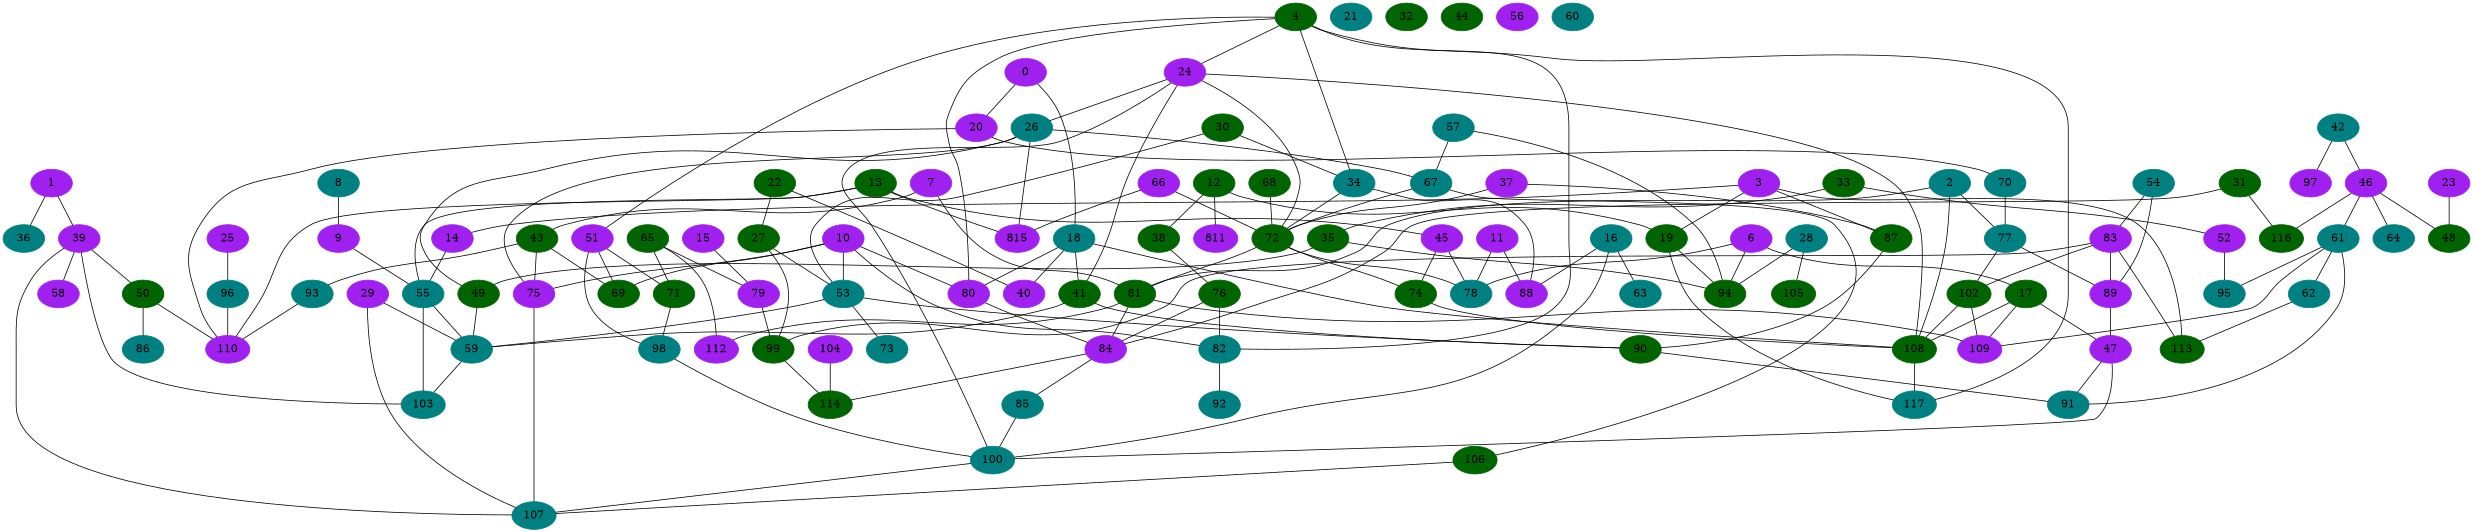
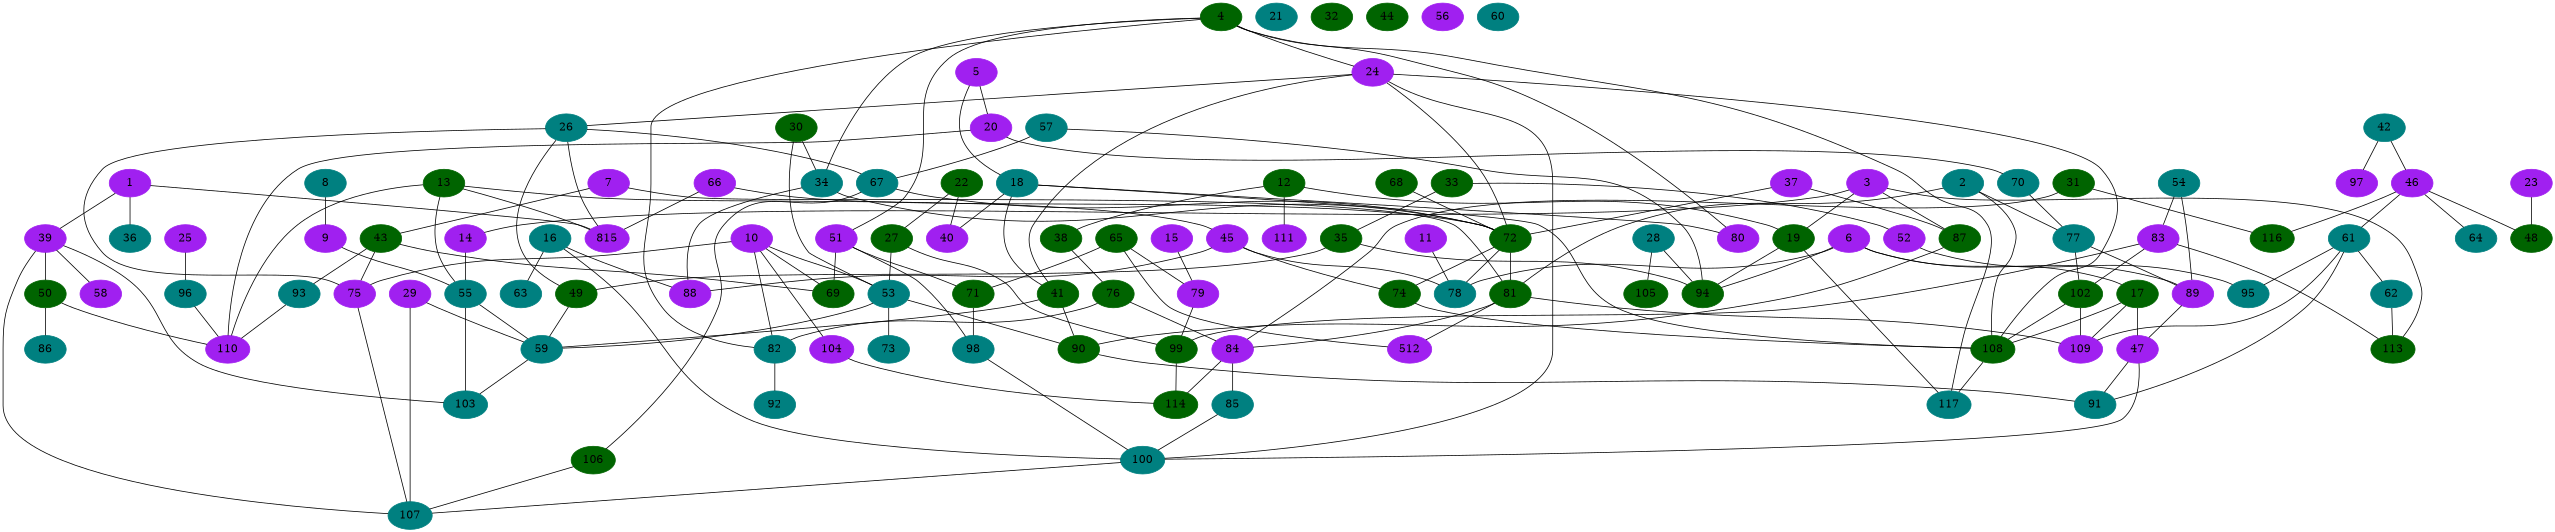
(1026, 72) -> (976, 72)
none -> (371, 204)
(1216, 239) -> (1284, 239)
(2111, 266) -> (2021, 266)
(1513, 268) -> (962, 276)
(918, 271) -> (792, 294)
(1036, 324) -> none
(716, 349) -> (1410, 349)
